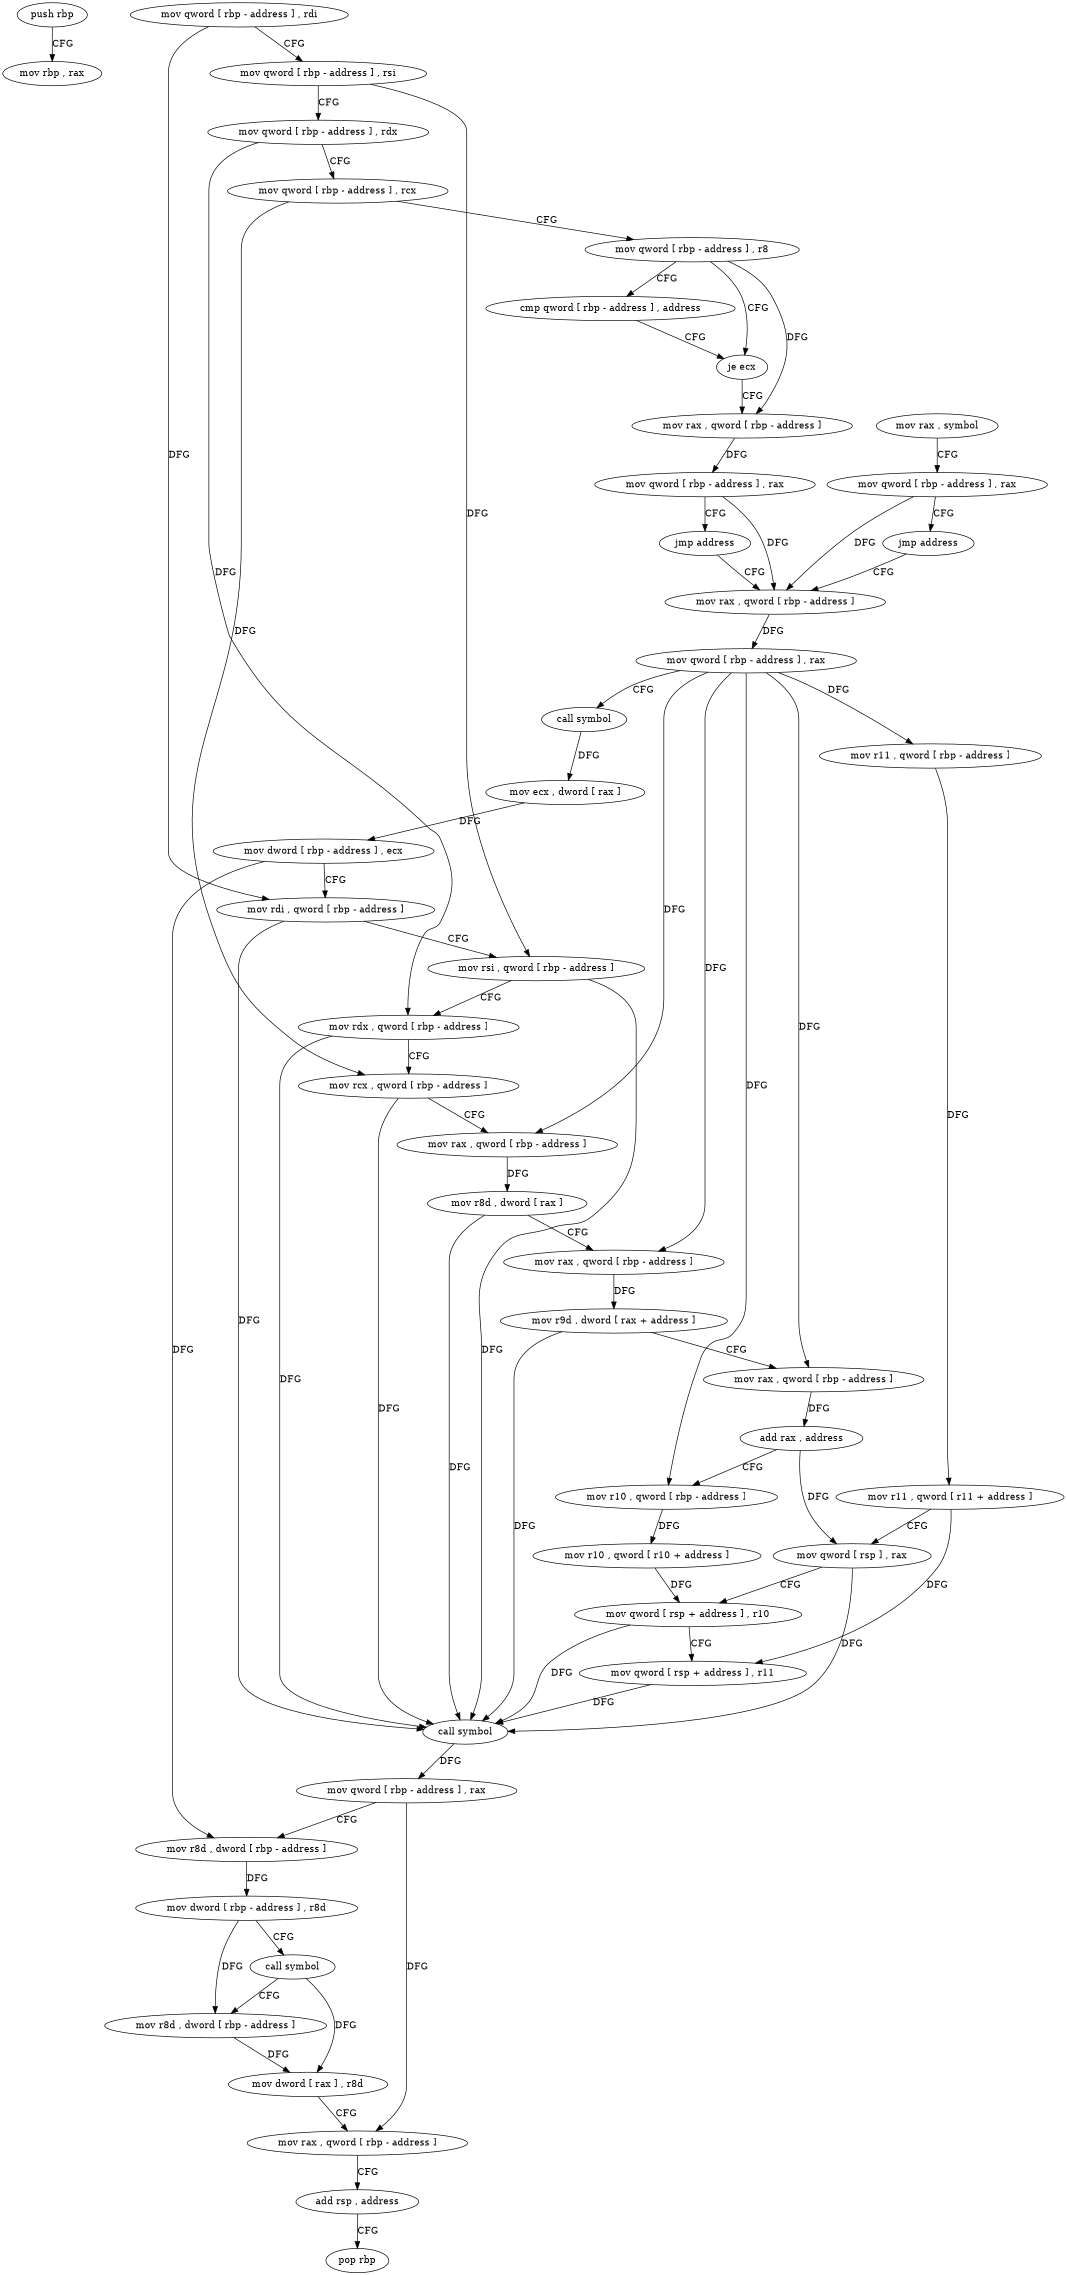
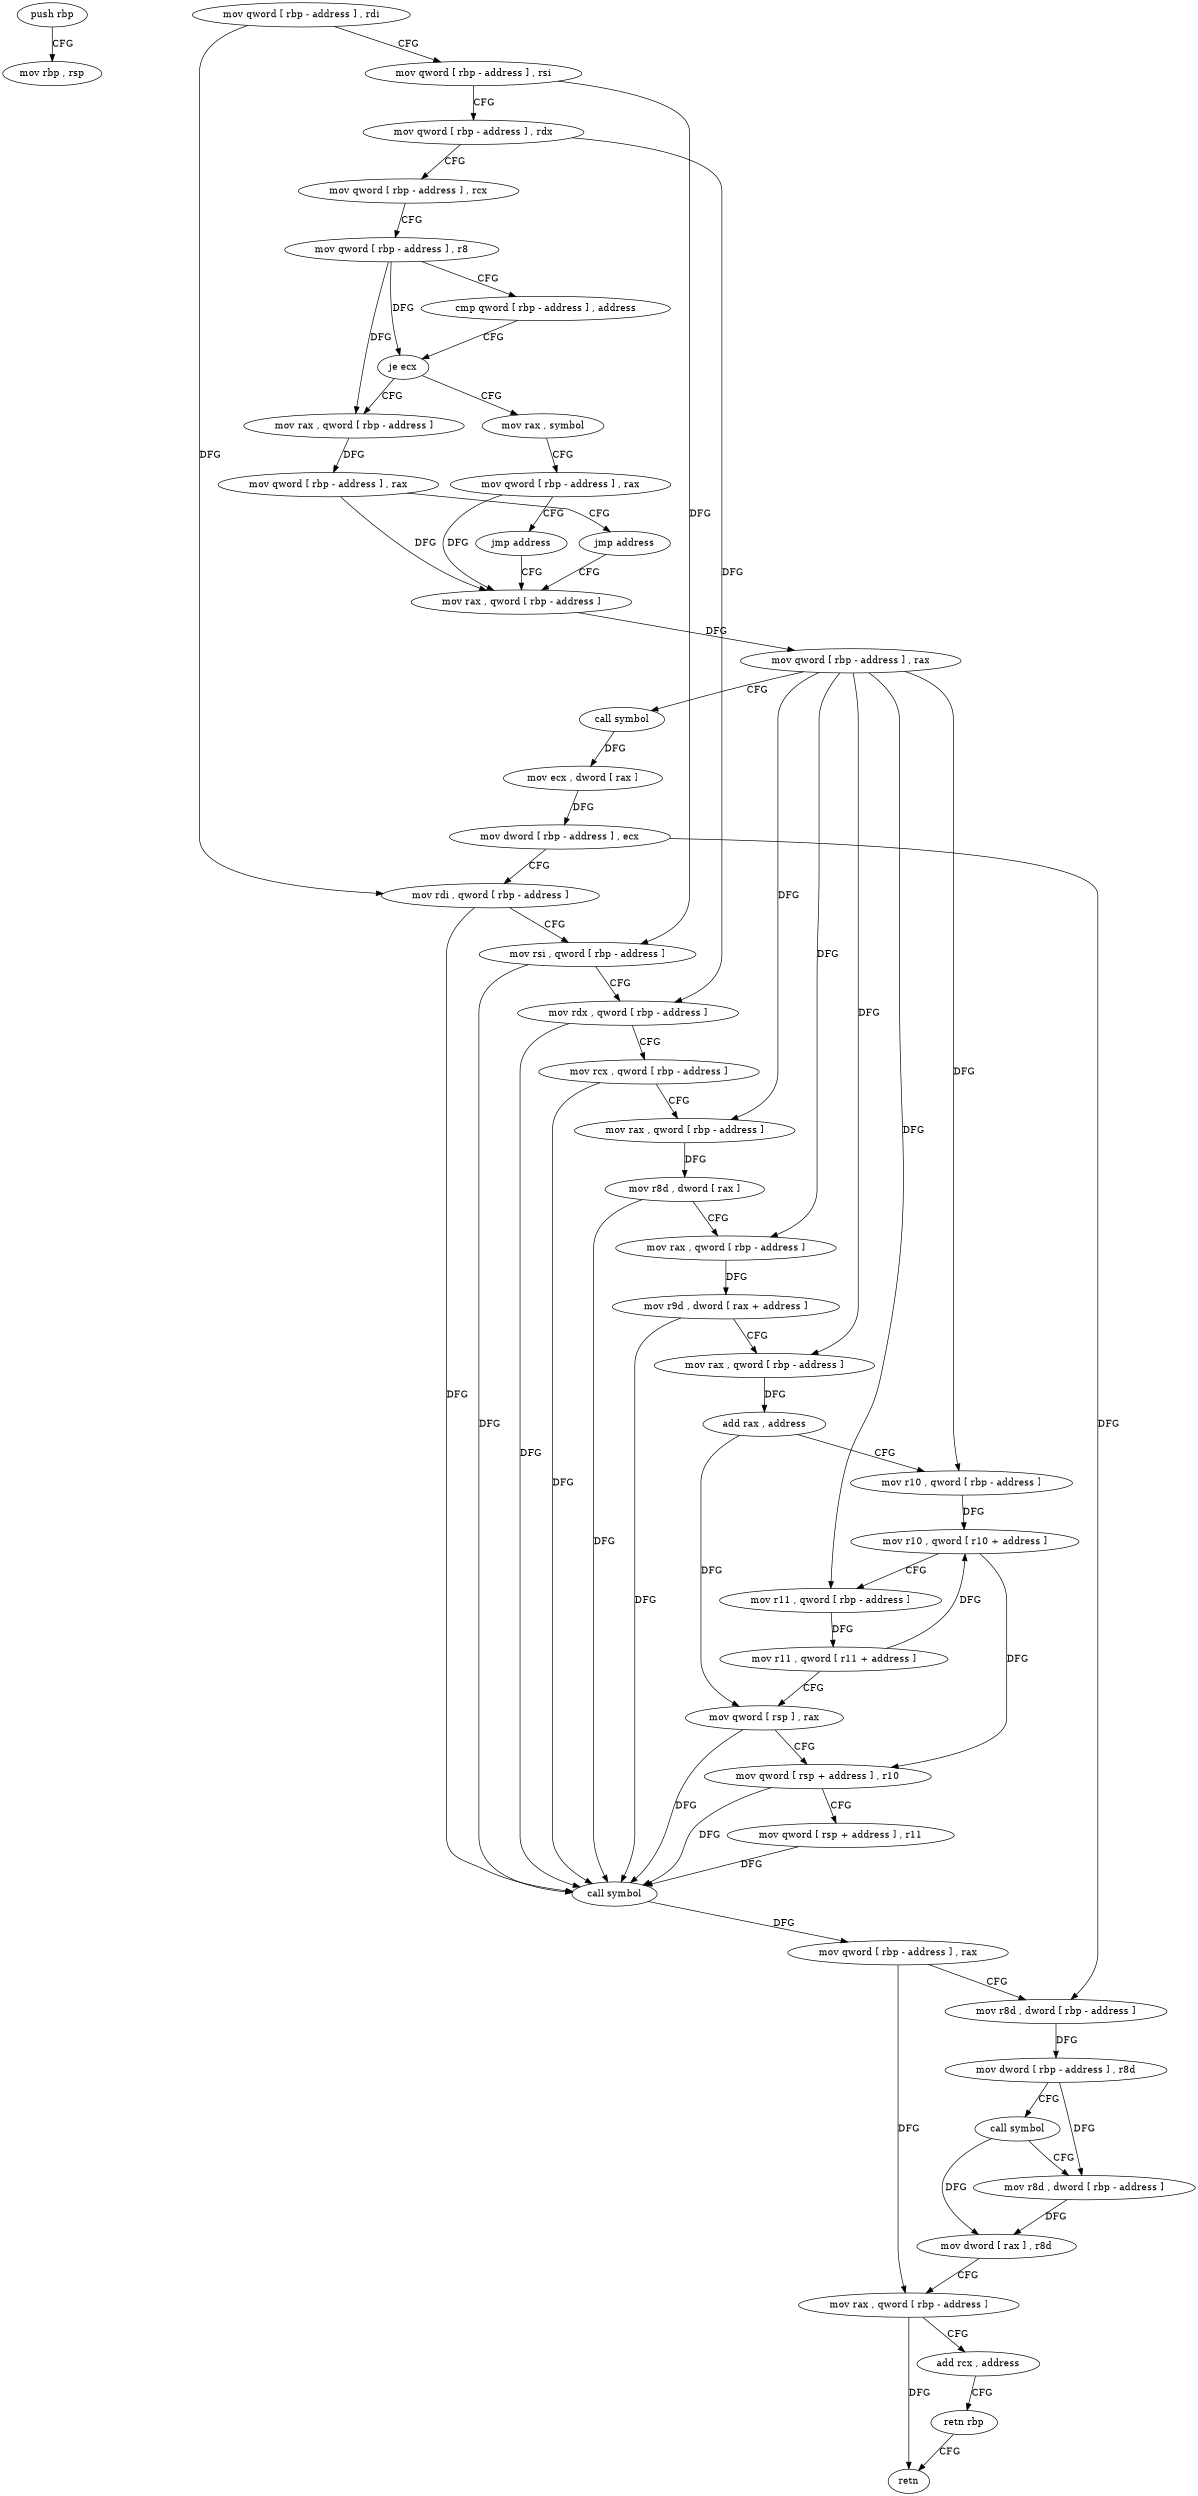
(52, 74) -> (52, 74)
(758, 308) -> (404, 308)
none -> (467, 394)
(226, 662) -> none
none -> (901, 1570)
(884, 1614) -> (942, 1618)
(357, 2202) -> (978, 2364)
(357, 2261) -> (964, 2423)
none -> (909, 2481)
